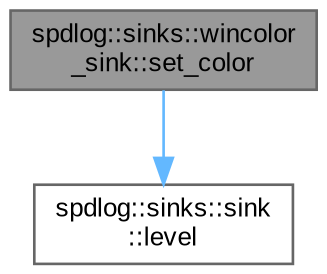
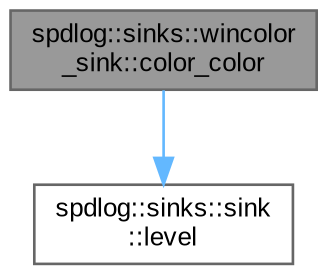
(164, 50) -> (164, 50)
